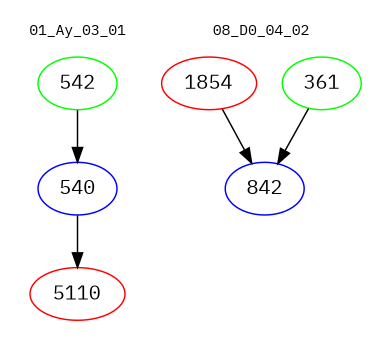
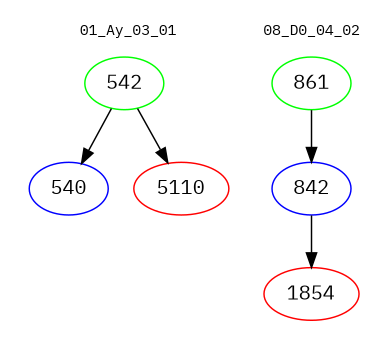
(322, 83) -> (312, 83)
(233, 130) -> (312, 234)
(78, 234) -> (149, 129)
